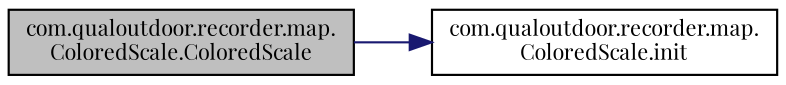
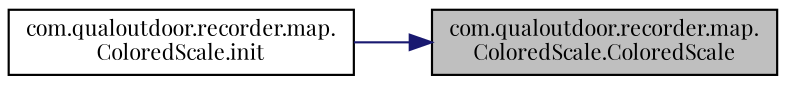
(382, 42) -> (382, 42)
